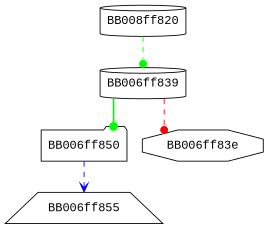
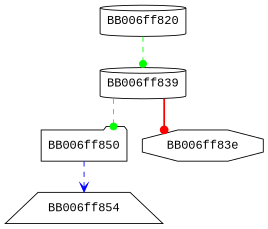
(143, 21) -> (143, 21)
(114, 111) -> (114, 111)
(164, 113) -> (164, 113)
(84, 208) -> (84, 208)
